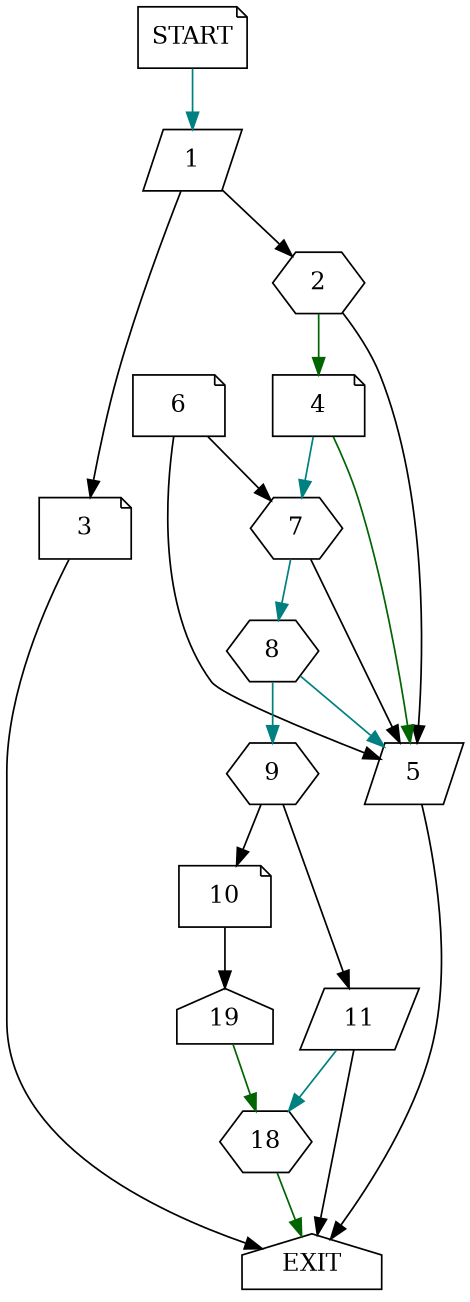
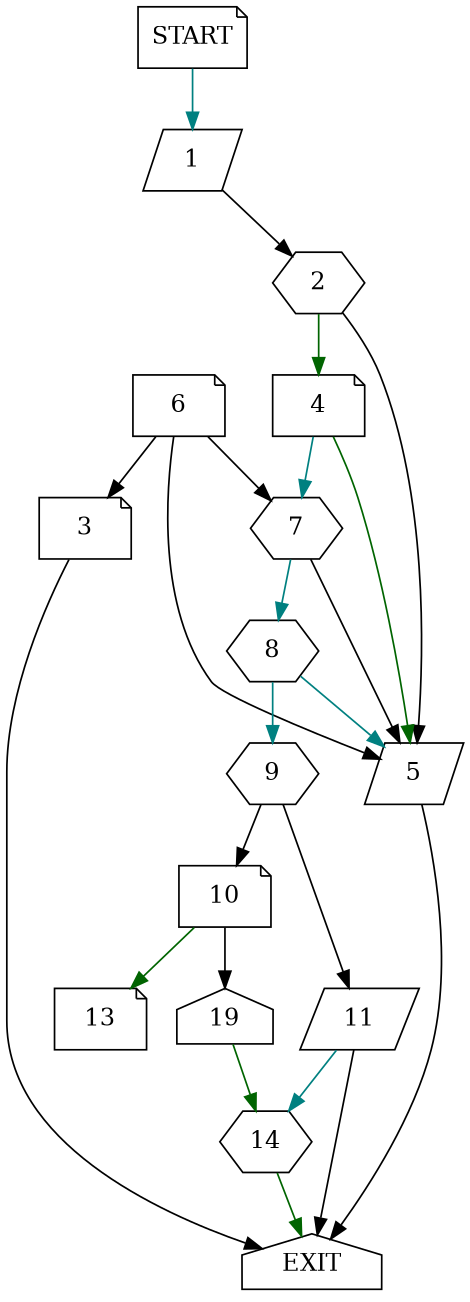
(130, 333) -> (137, 460)
none -> (101, 1019)
(266, 1142) -> (266, 1142)
